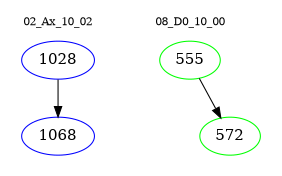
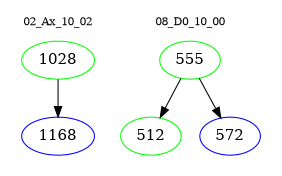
(58, 60) -> (58, 60)
(58, 136) -> (58, 136)
none -> (151, 136)
(230, 136) -> (230, 136)
